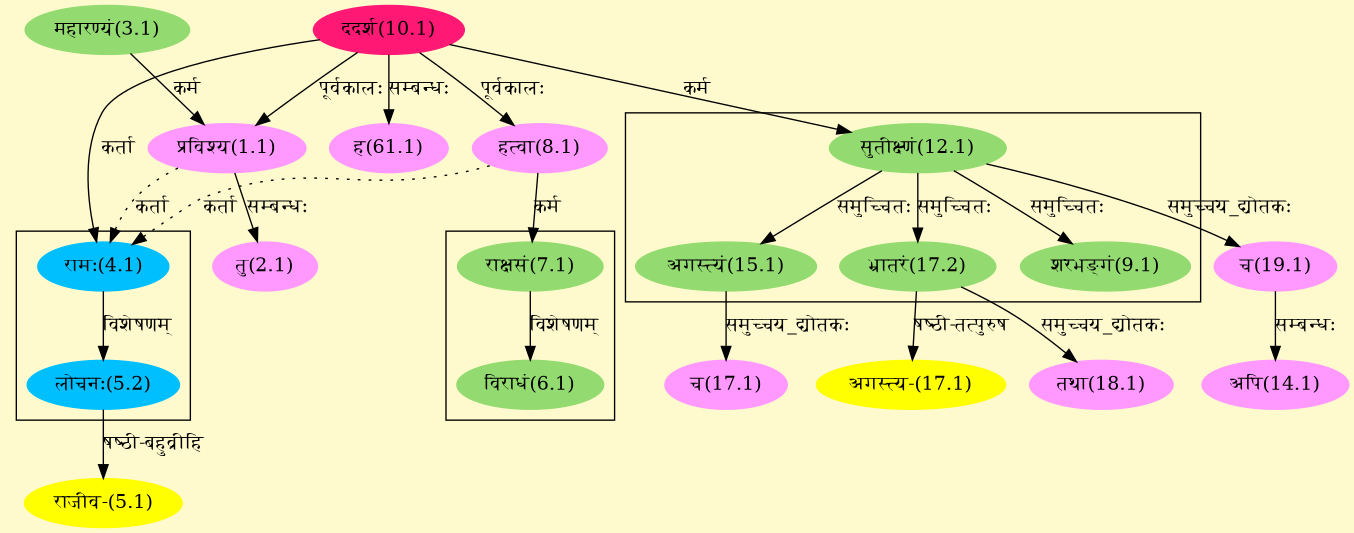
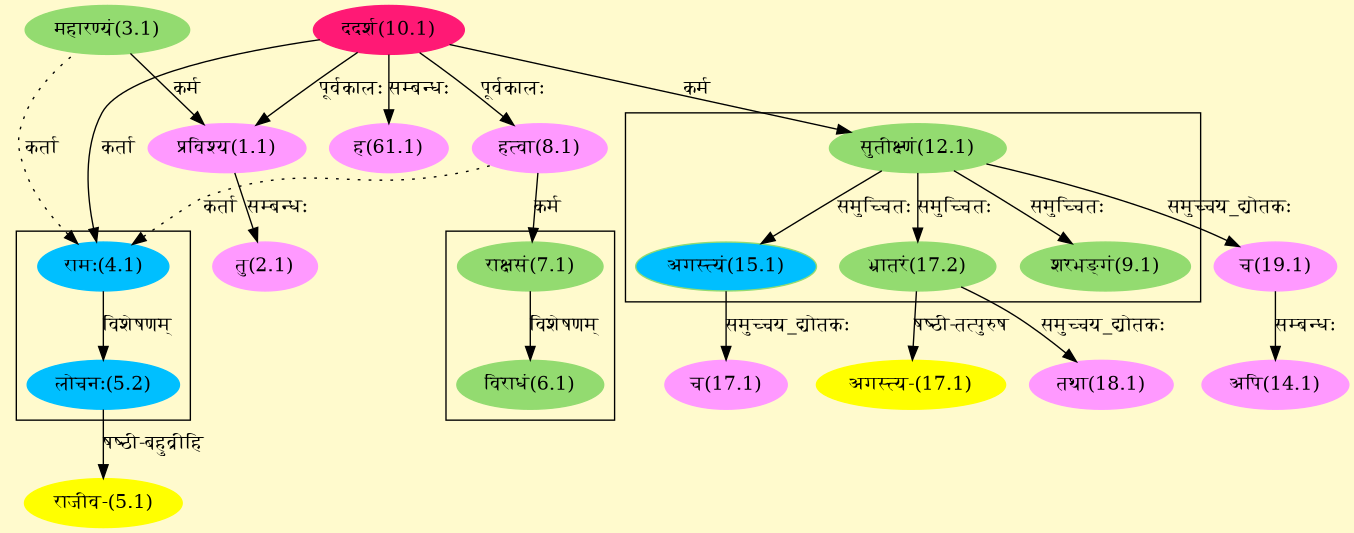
(141, 192) -> (19, 141)
(726, 267) -> (726, 267)
